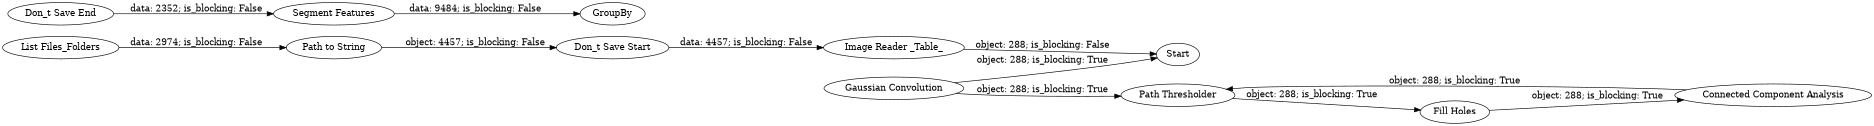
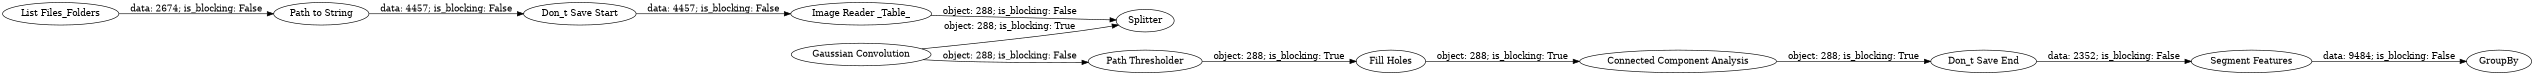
(196, 43) -> (196, 9)
(475, 43) -> (446, 9)
(1178, 54) -> (1145, 21)
(1460, 86) -> (1851, 61)
(1043, 90) -> (1010, 56)
